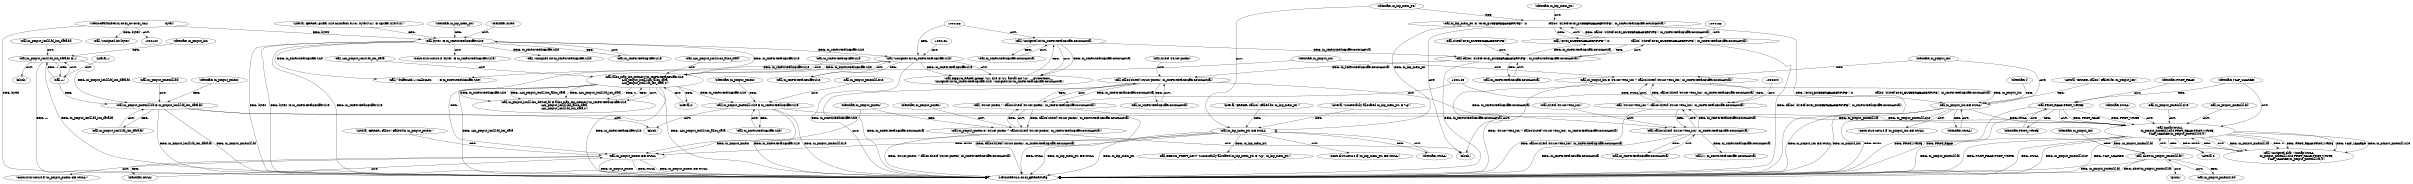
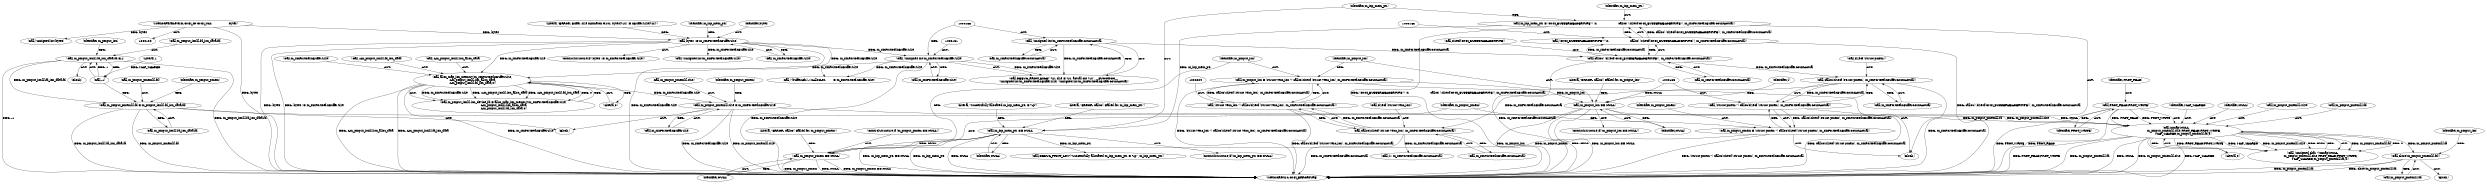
(89, 68) -> (146, 68)
(2151, 94) -> none
(269, 161) -> (860, 143)
